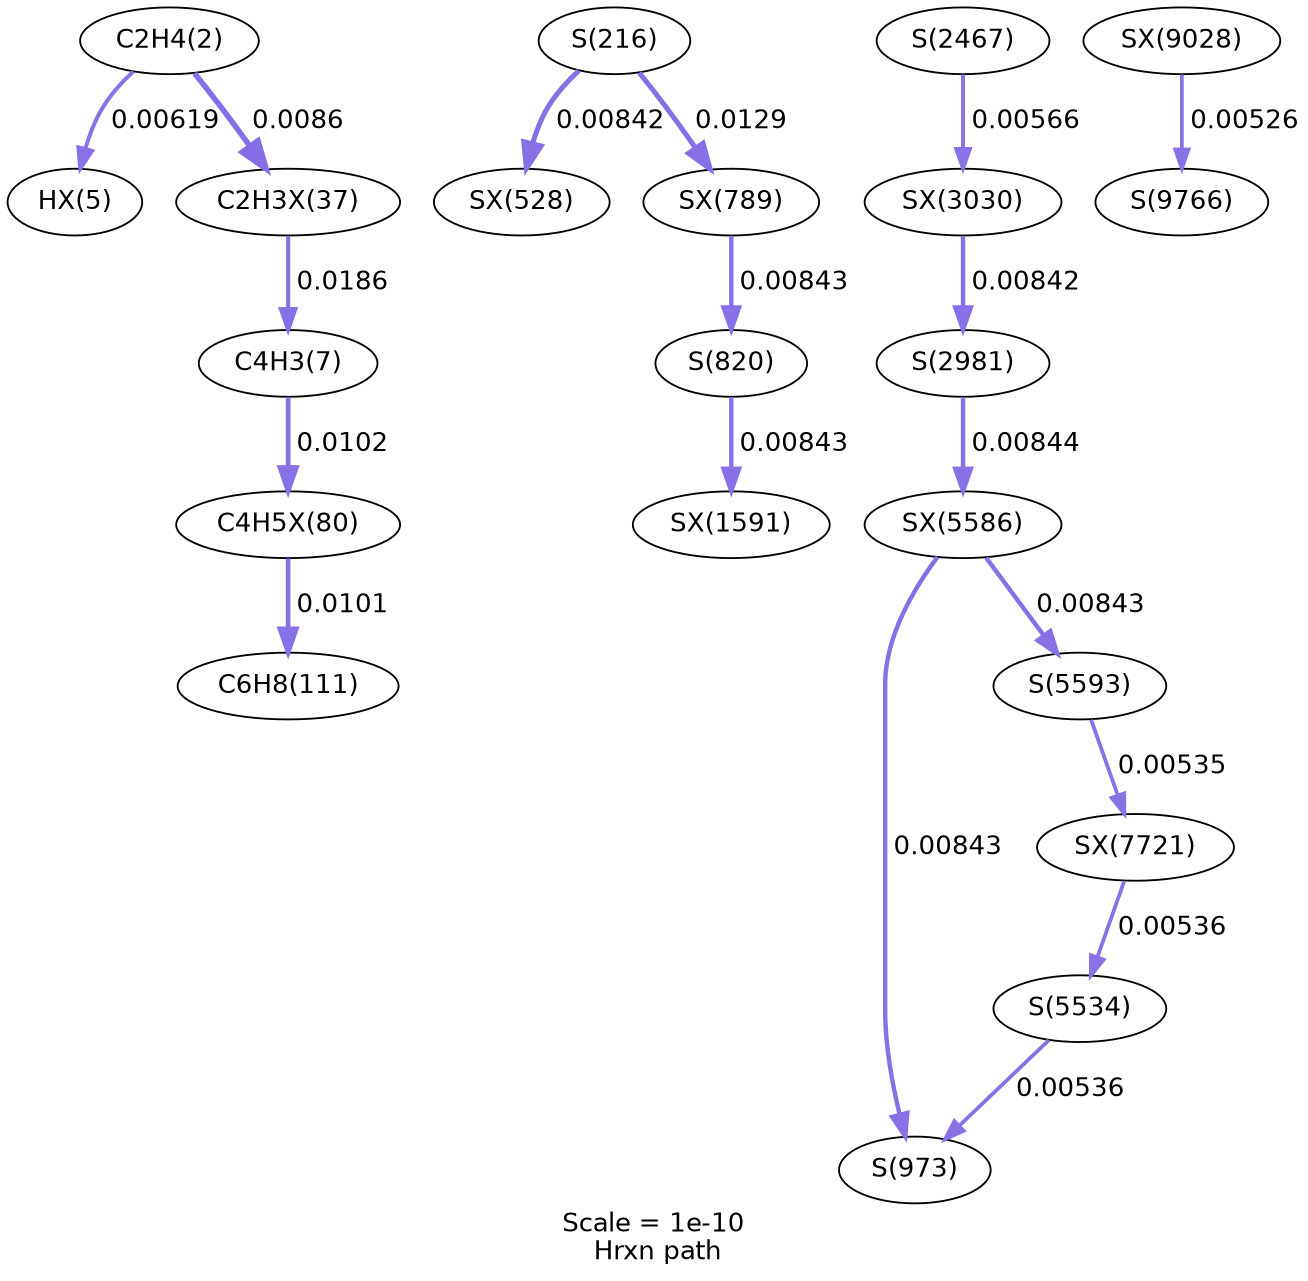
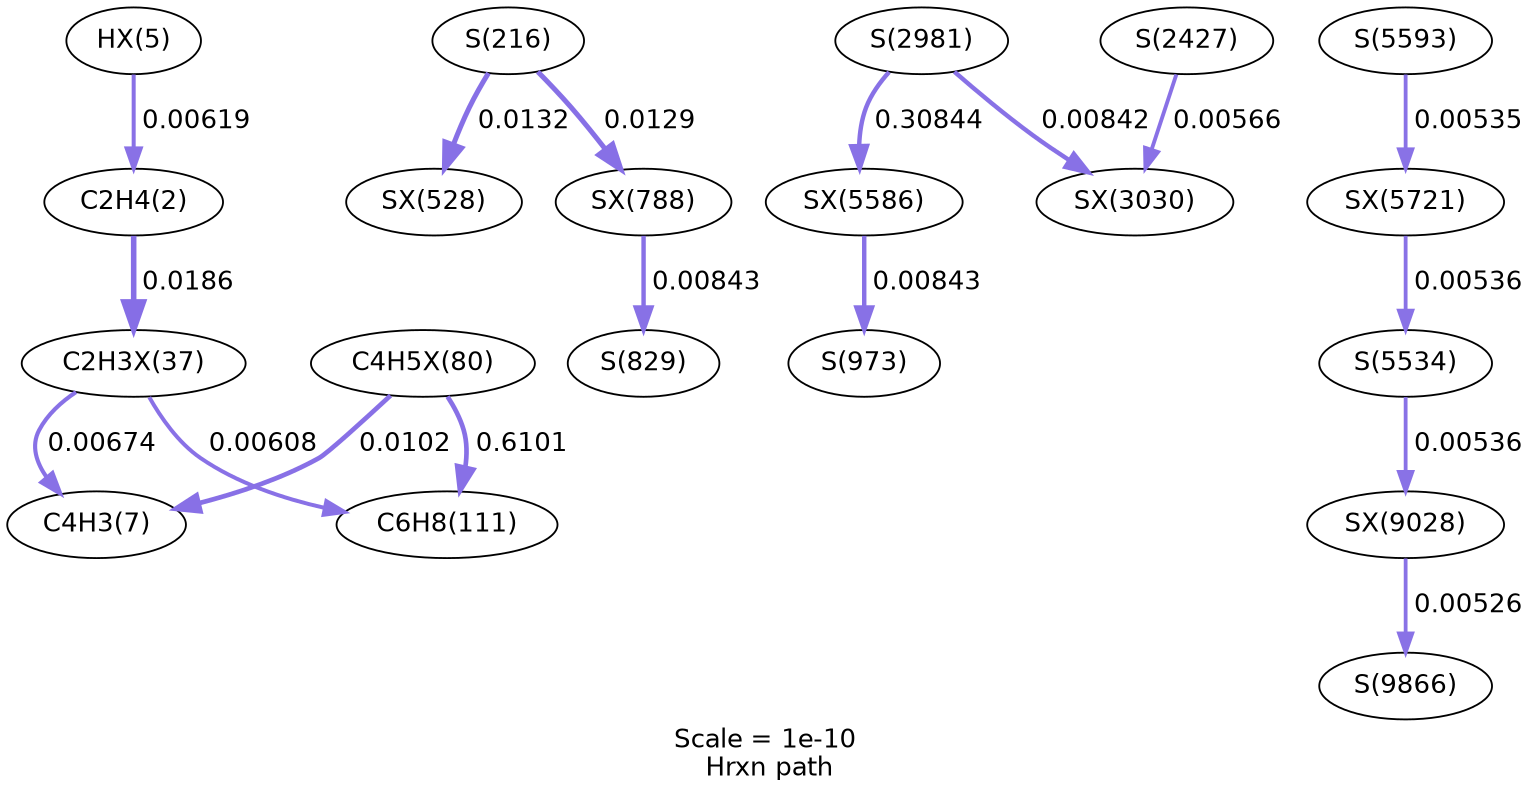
(963, 41) -> (1187, 41)
(103, 107) -> (134, 111)
(295, 121) -> (185, 283)
(607, 121) -> (520, 121)
(731, 202) -> (644, 202)
(1182, 202) -> (1406, 686)
(963, 272) -> (1010, 118)
(339, 283) -> (98, 444)
(731, 363) -> (644, 363)
(288, 432) -> (304, 466)
(1022, 444) -> (925, 121)
none -> (224, 472)
(731, 525) -> none
(1015, 597) -> none
(339, 605) -> (518, 444)
(1135, 847) -> (1406, 202)
(1004, 1083) -> (1406, 434)
